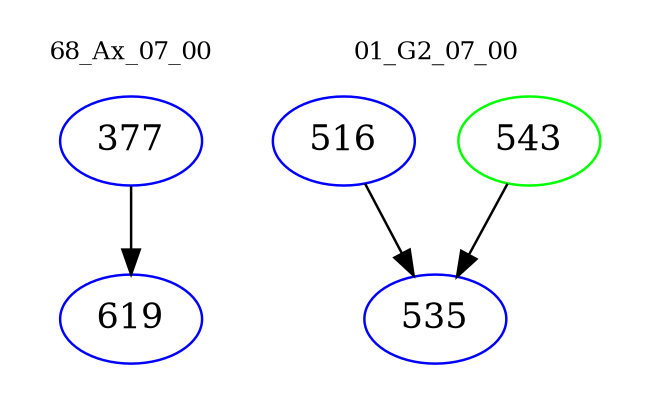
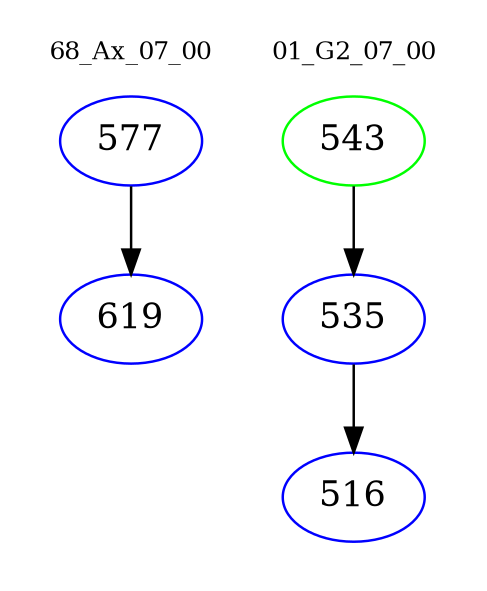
(131, 141) -> (131, 141)
(383, 218) -> (354, 396)
